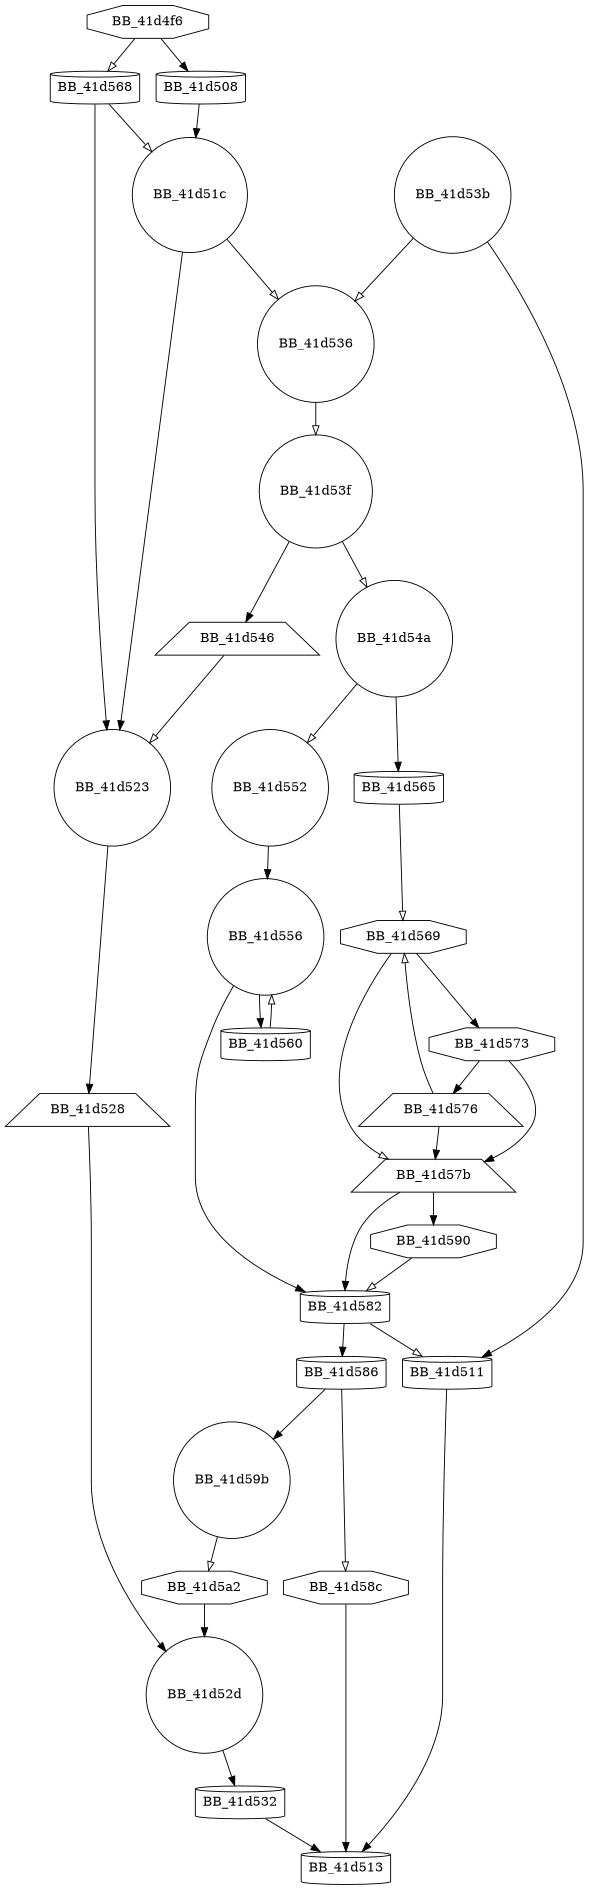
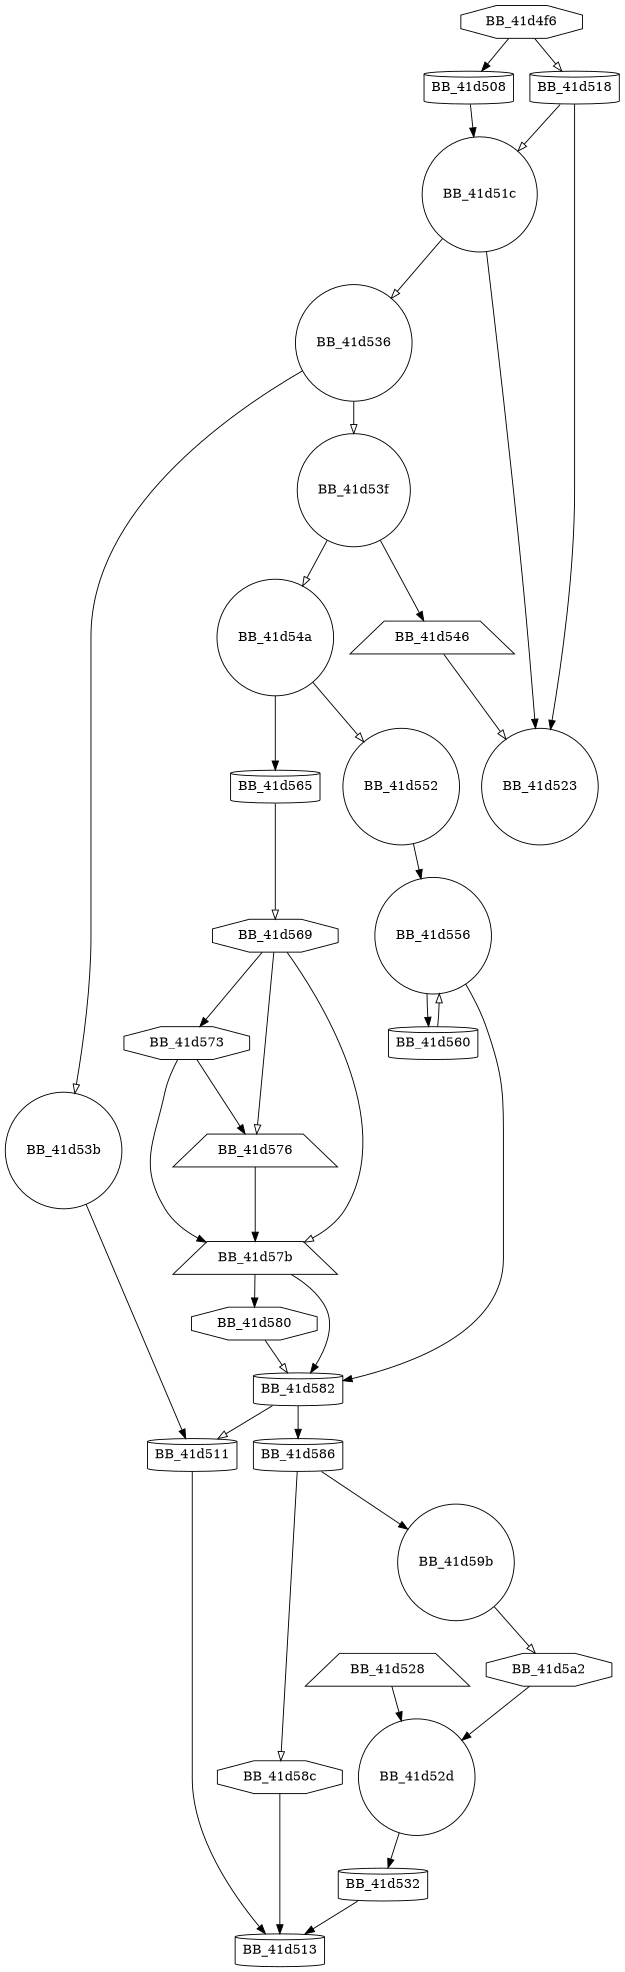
(95, 88) -> (575, 88)
(387, 266) -> (91, 684)
(99, 965) -> none
(414, 1029) -> (266, 1038)
(434, 1241) -> (254, 1324)
